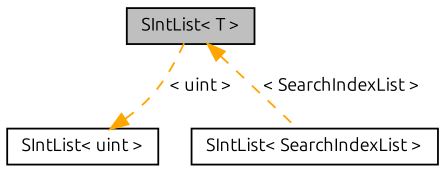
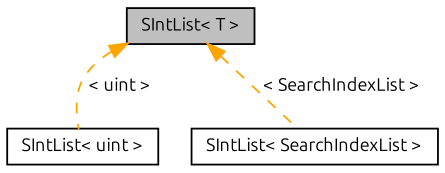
(160, 85) -> (81, 84)
